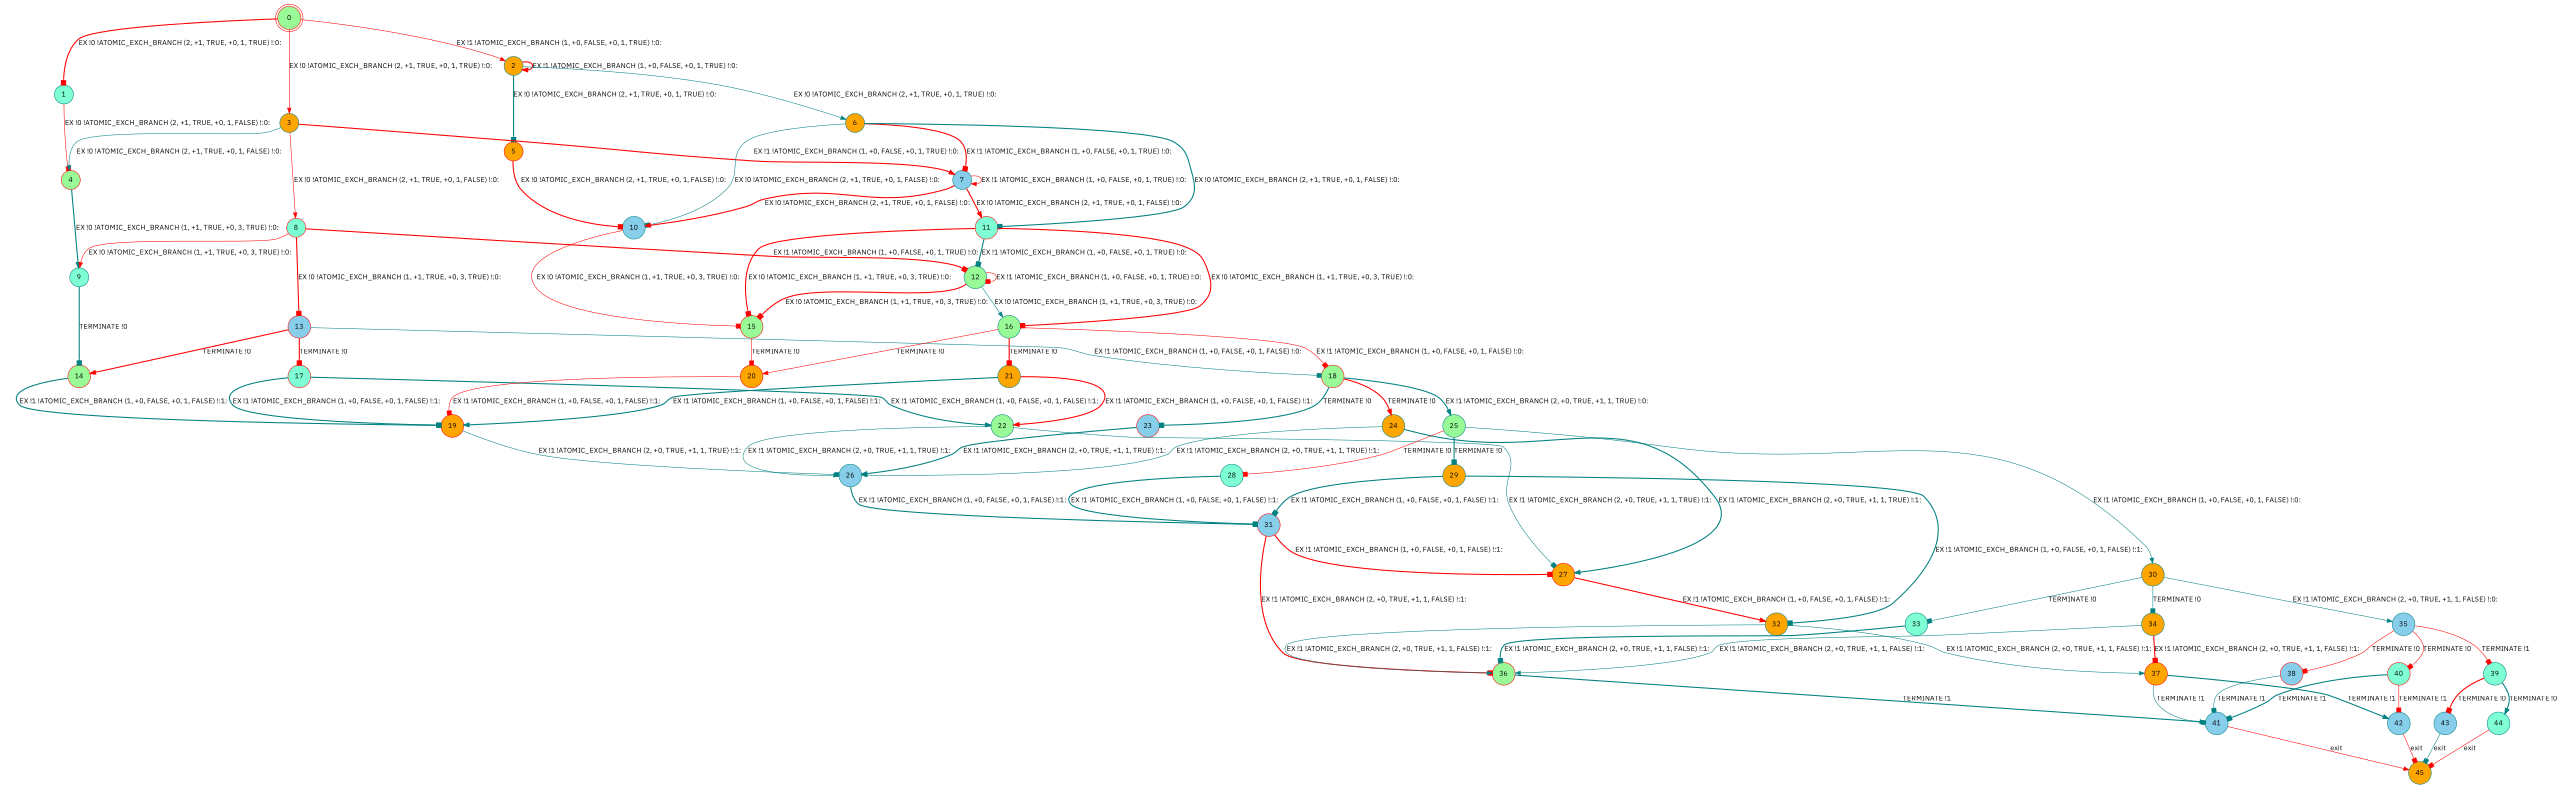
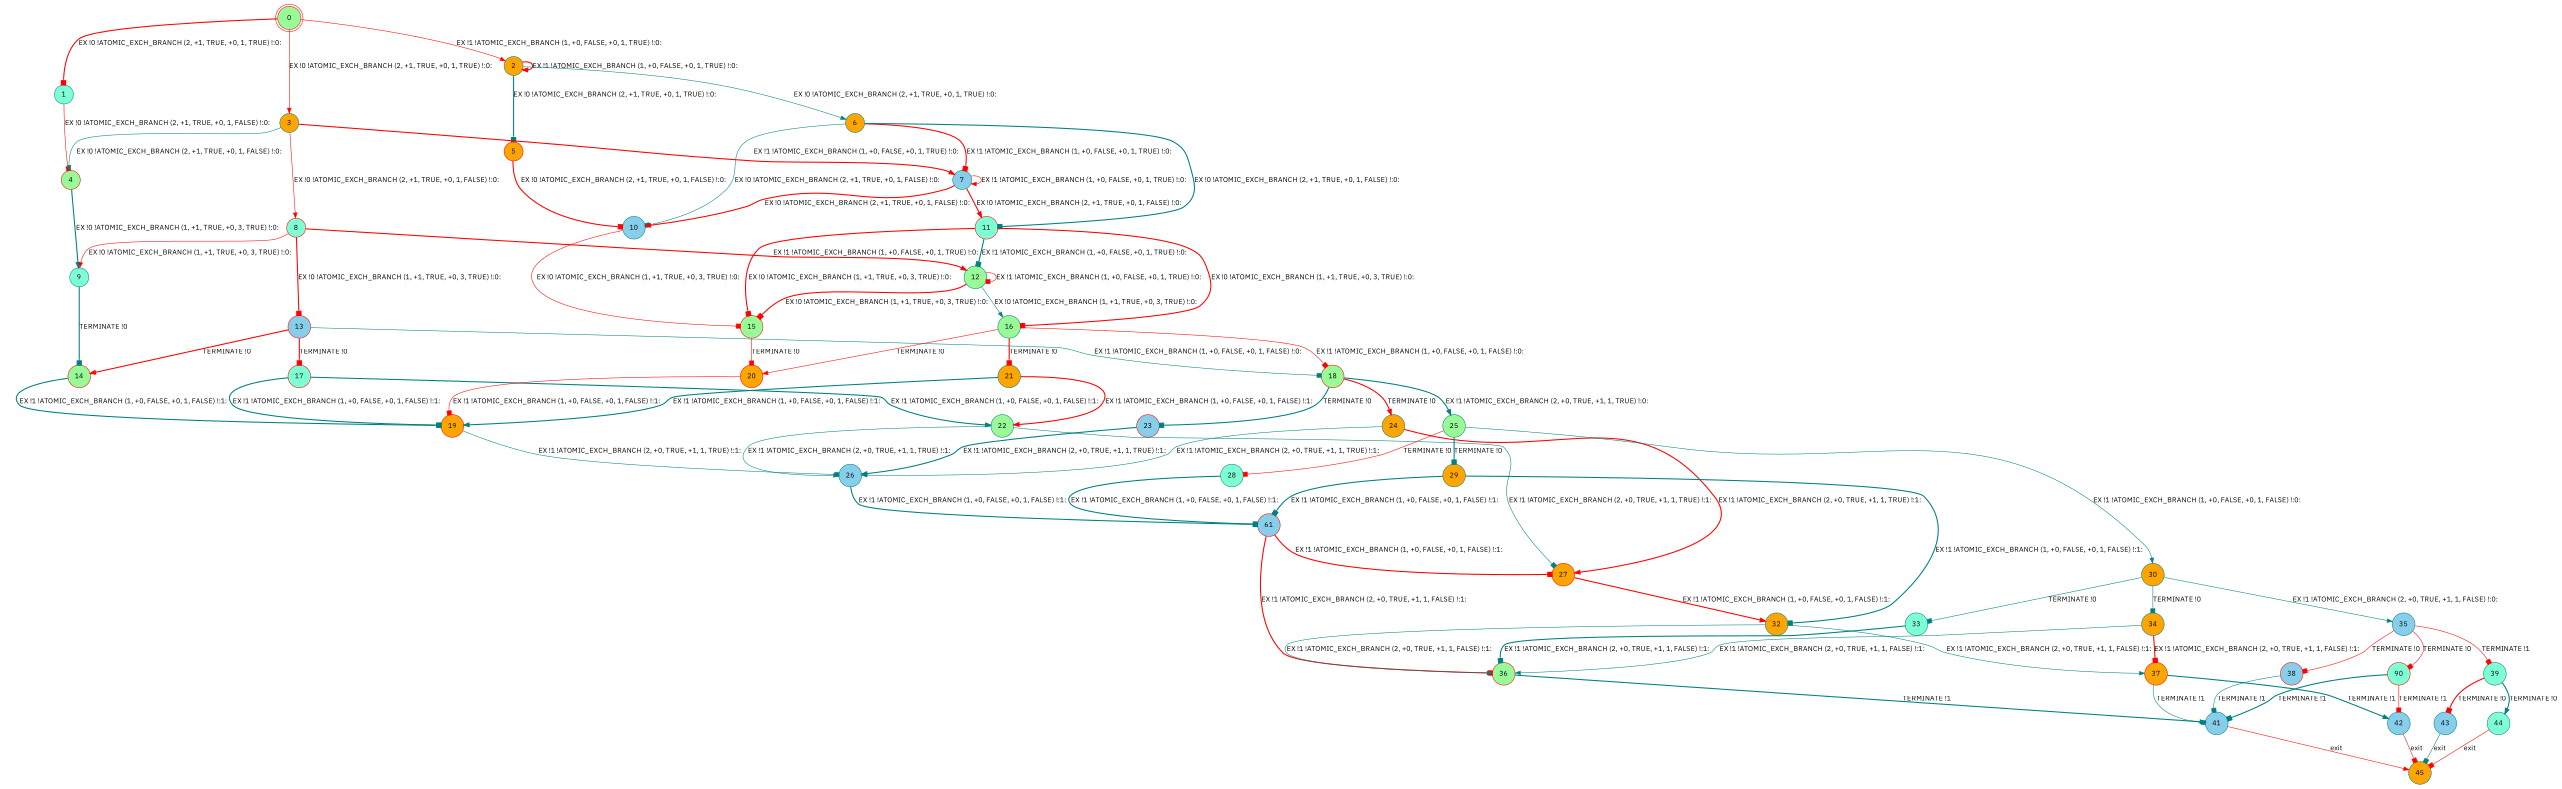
(634, 249) -> (634, 249)
(1656, 449) -> (1656, 449)
(1269, 525) -> (1269, 525)
(2399, 674) -> (2399, 674)
